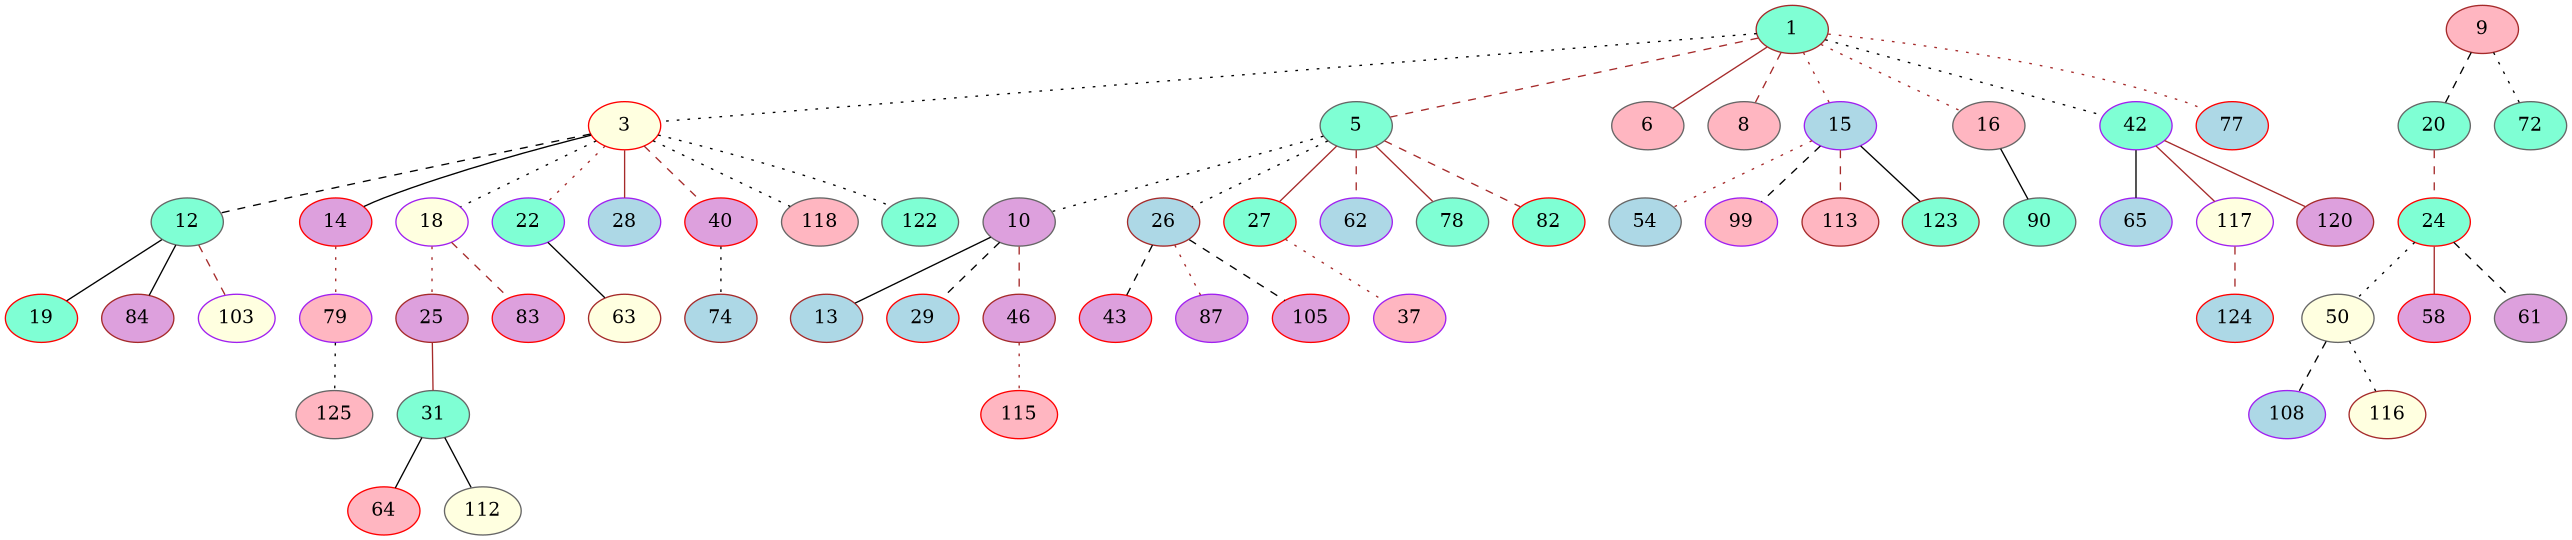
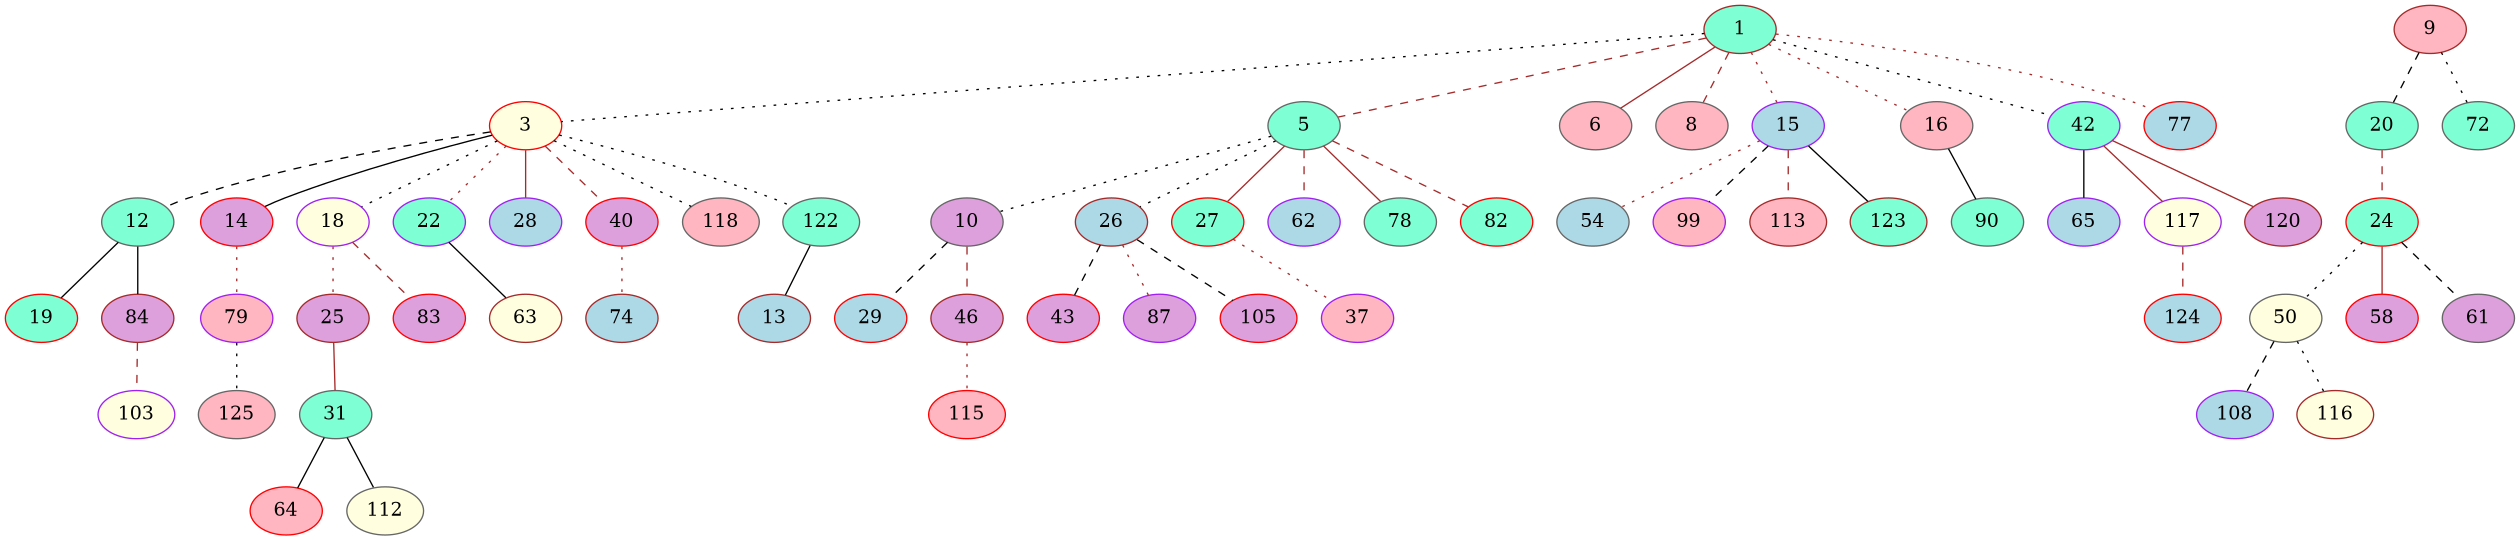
(212, 270) -> (137, 367)
(721, 270) -> (622, 270)
(923, 270) -> (798, 270)
